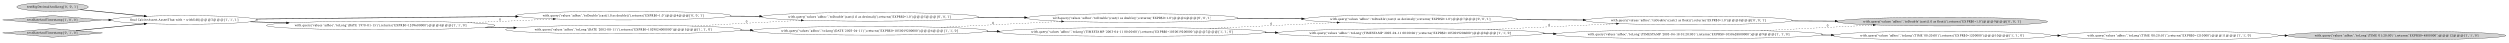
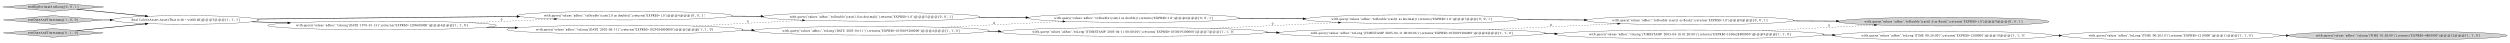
(53, 7) -> (53, 7)
